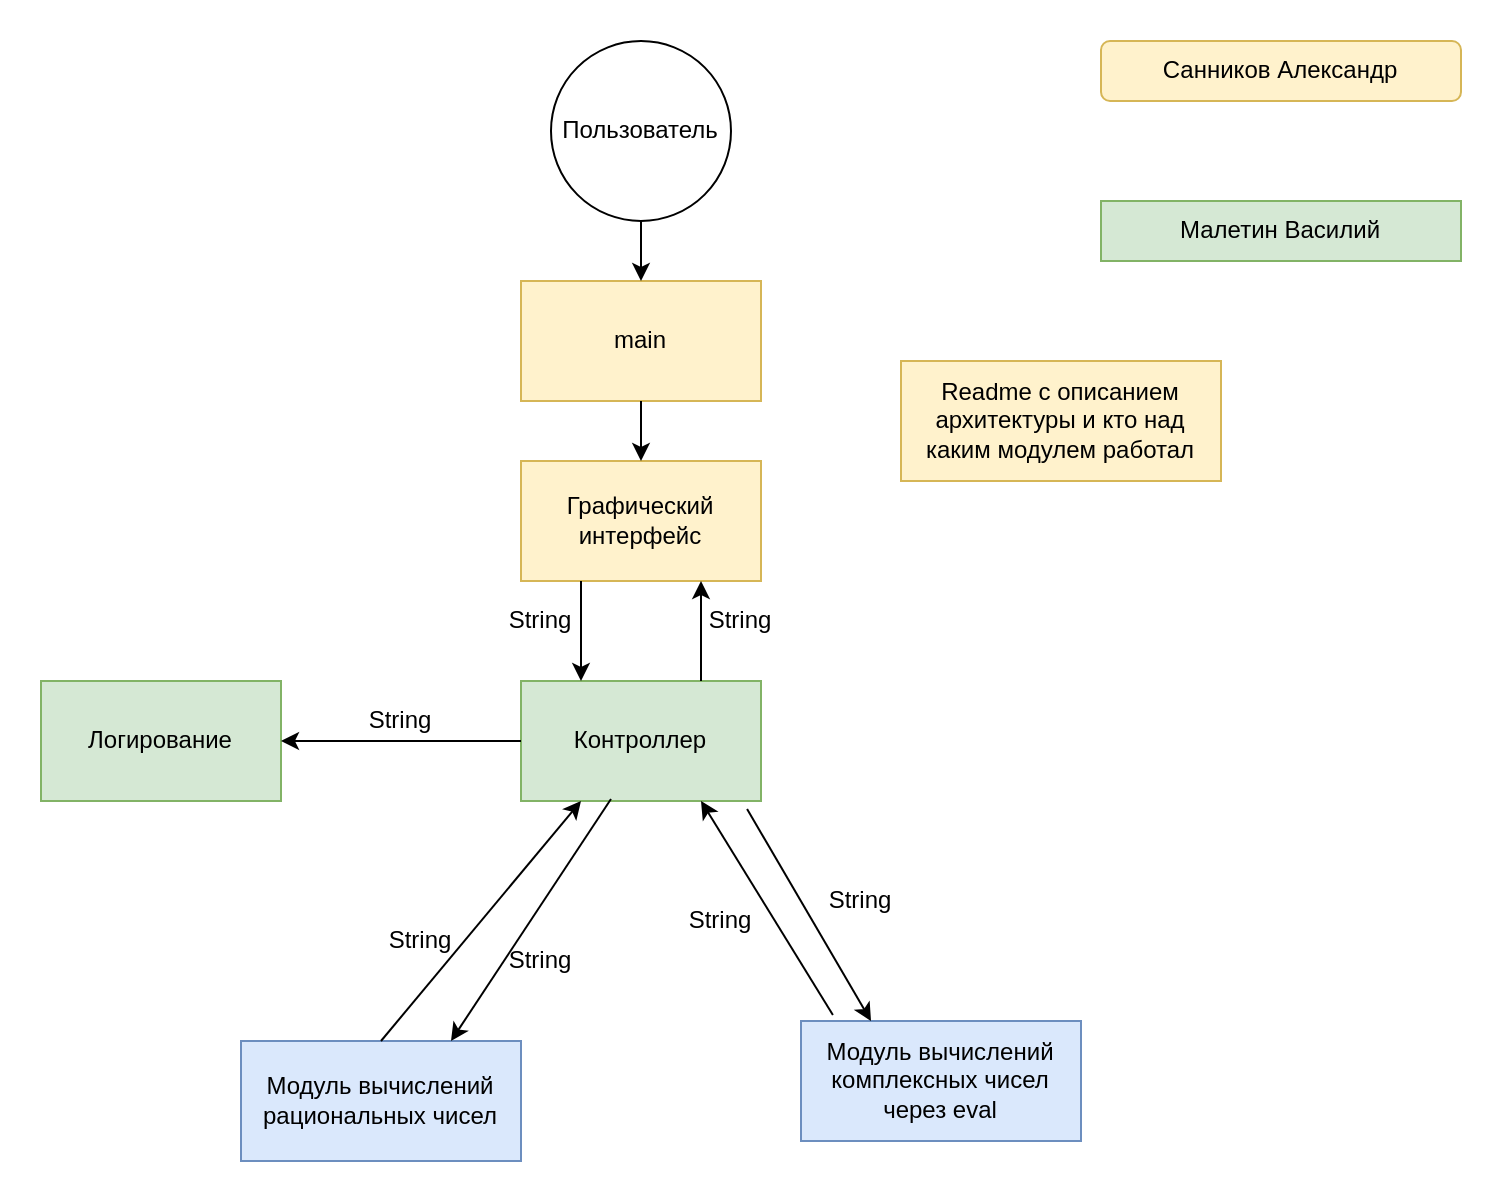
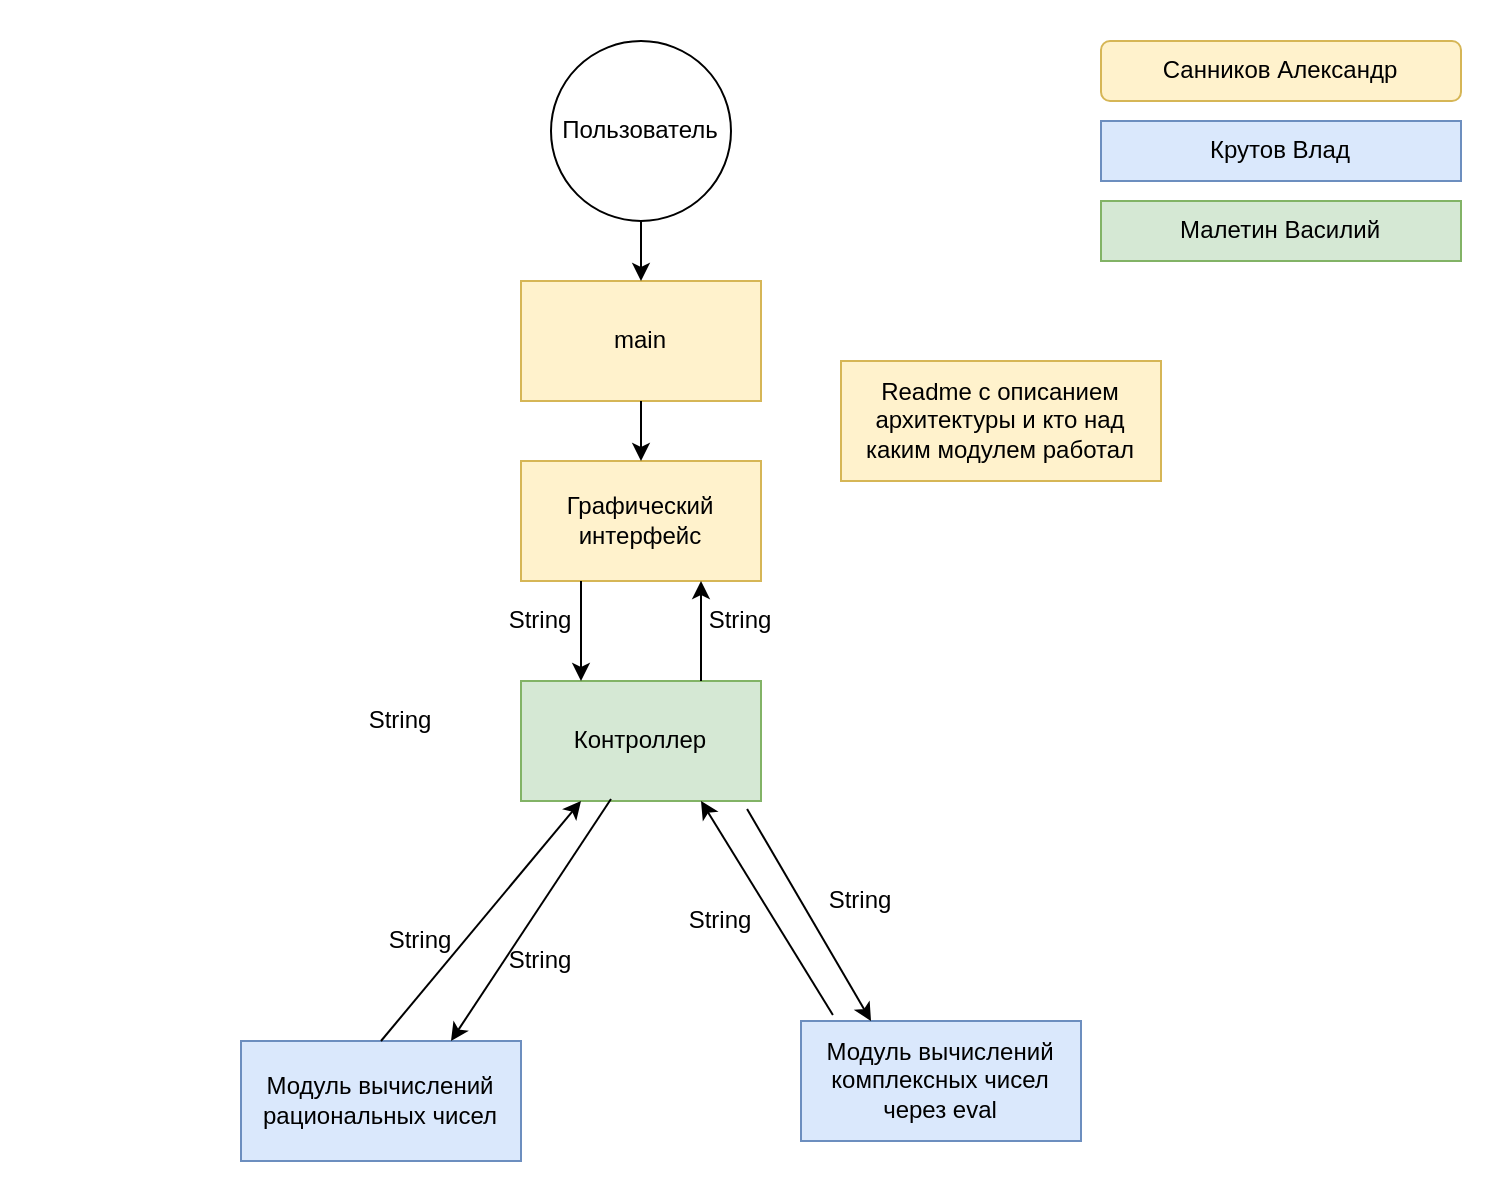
none -> (1281, 151)
(1061, 421) -> (1001, 421)
(161, 741) -> none
(408, 741) -> none
